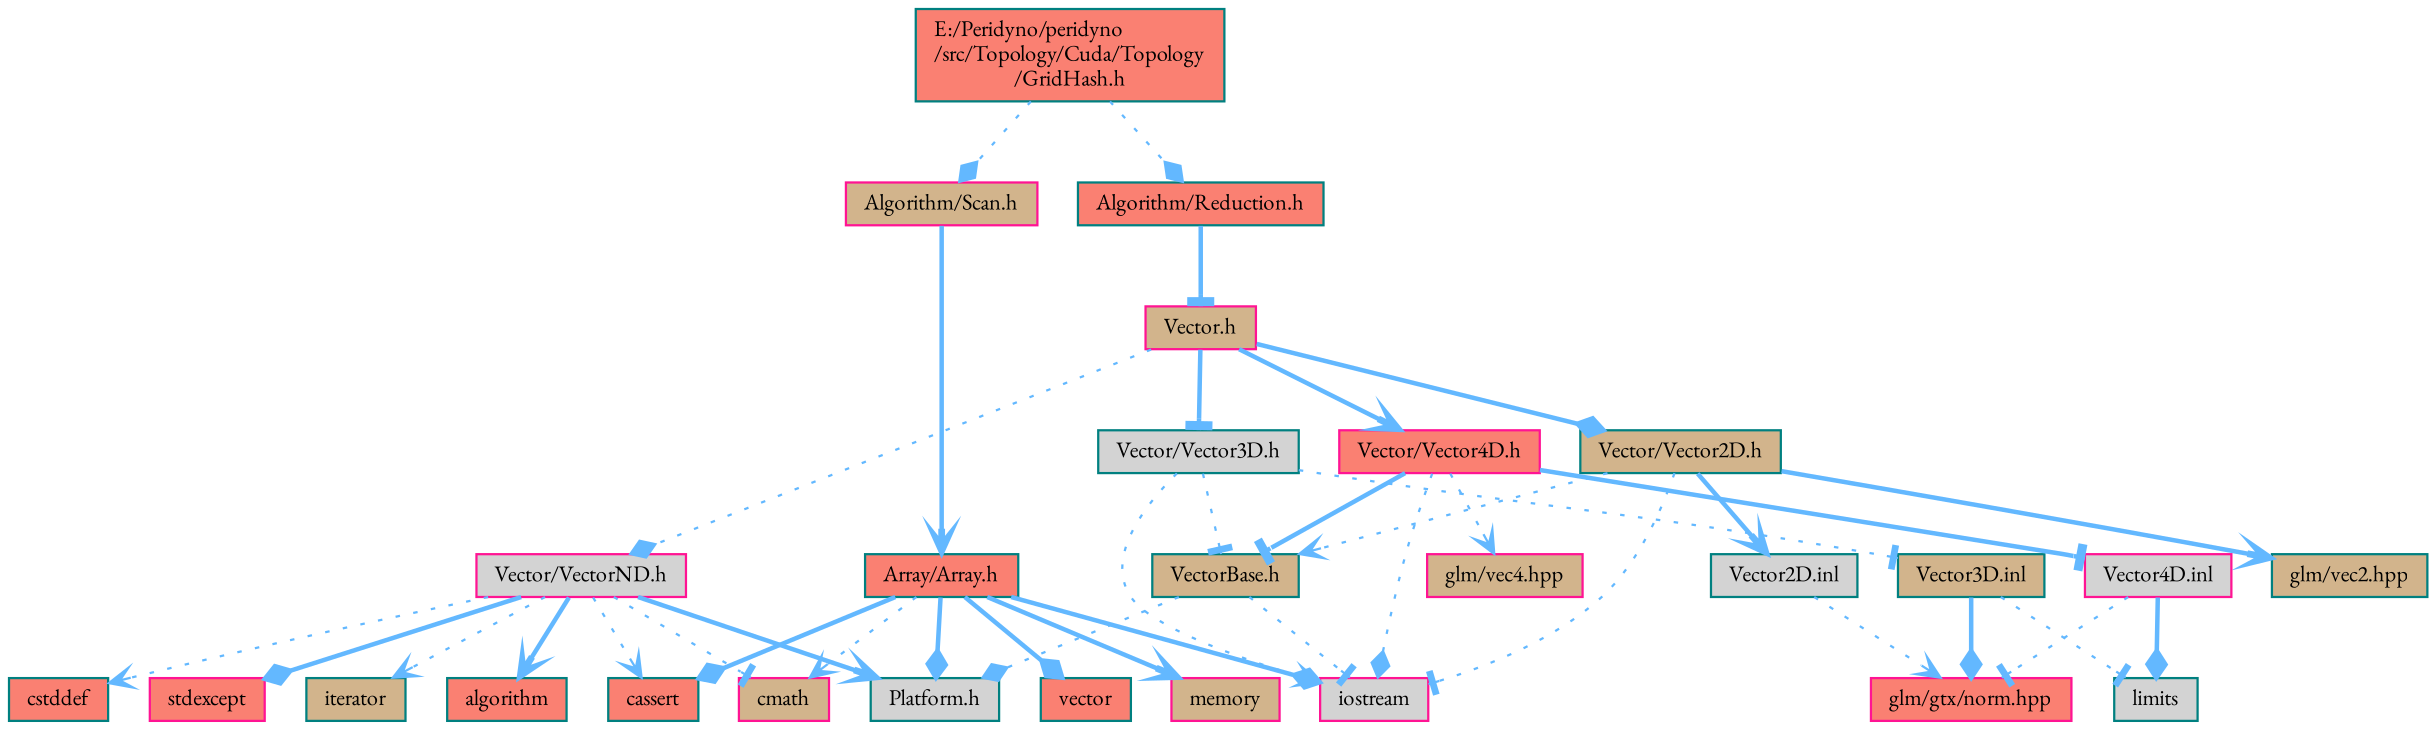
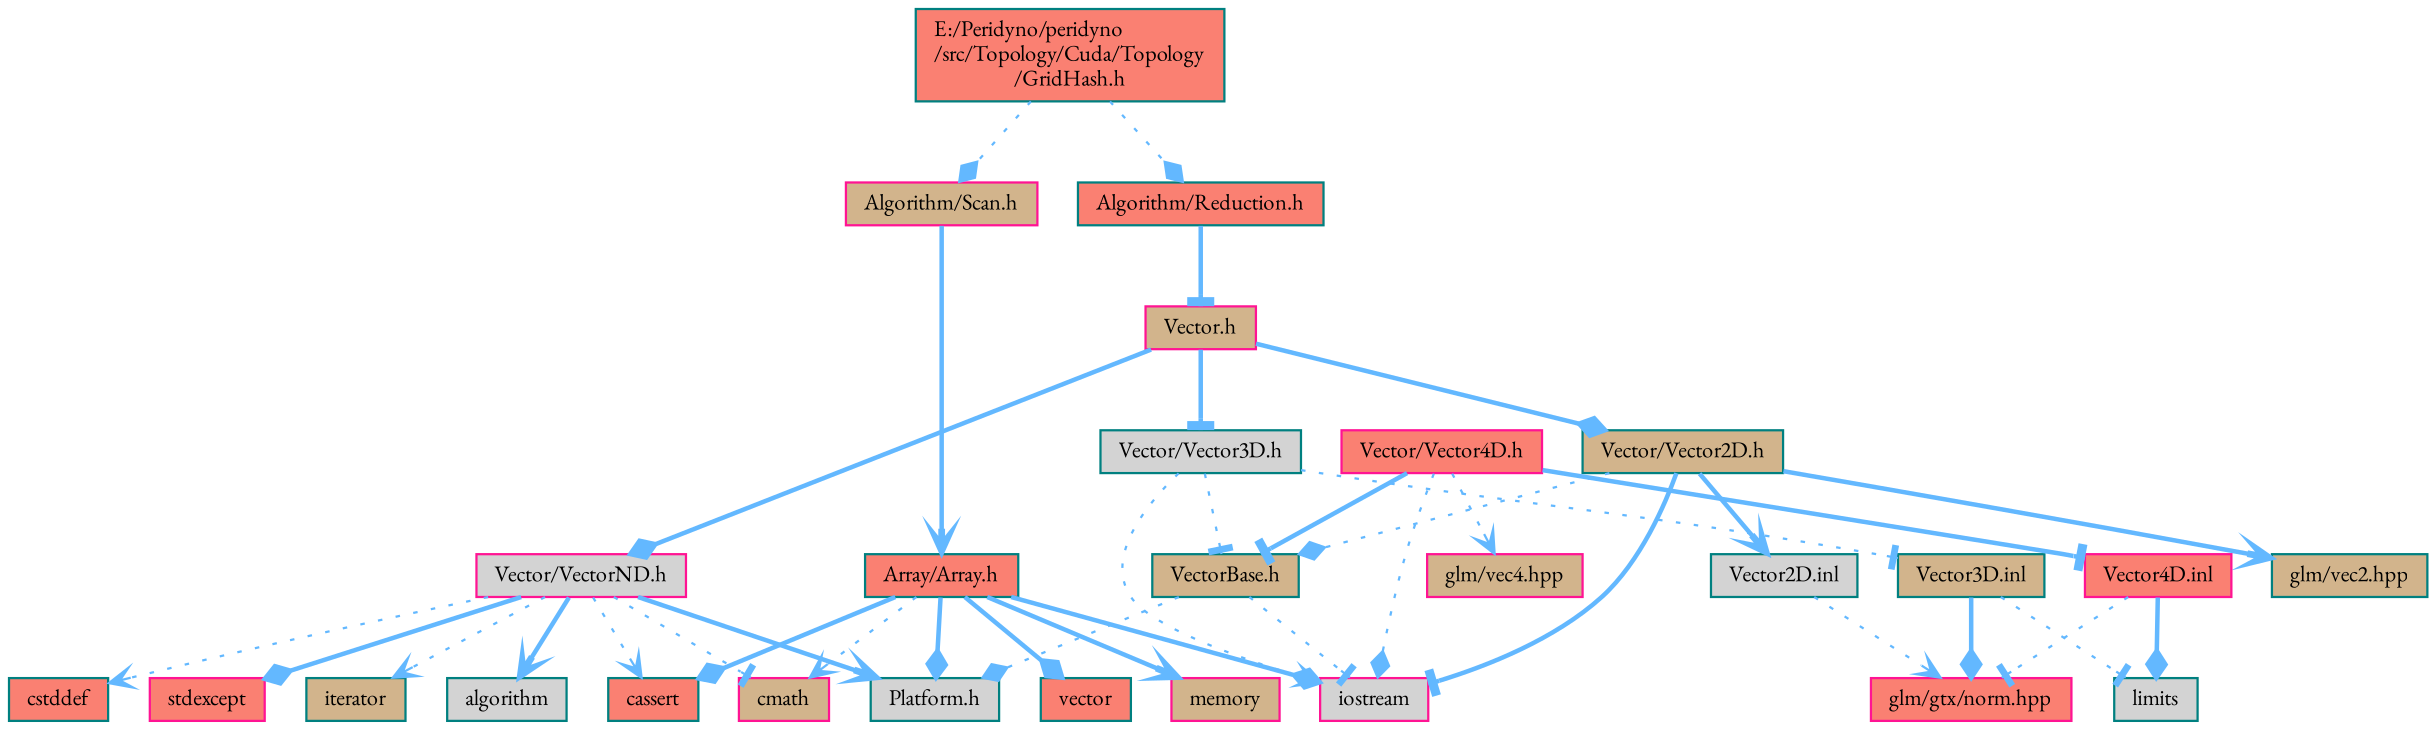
(1310, 384) -> none
(903, 447) -> (903, 447)
(1450, 514) -> (1453, 514)
(2158, 576) -> (2158, 576)
(1587, 610) -> (1587, 609)
(507, 699) -> (507, 699)
